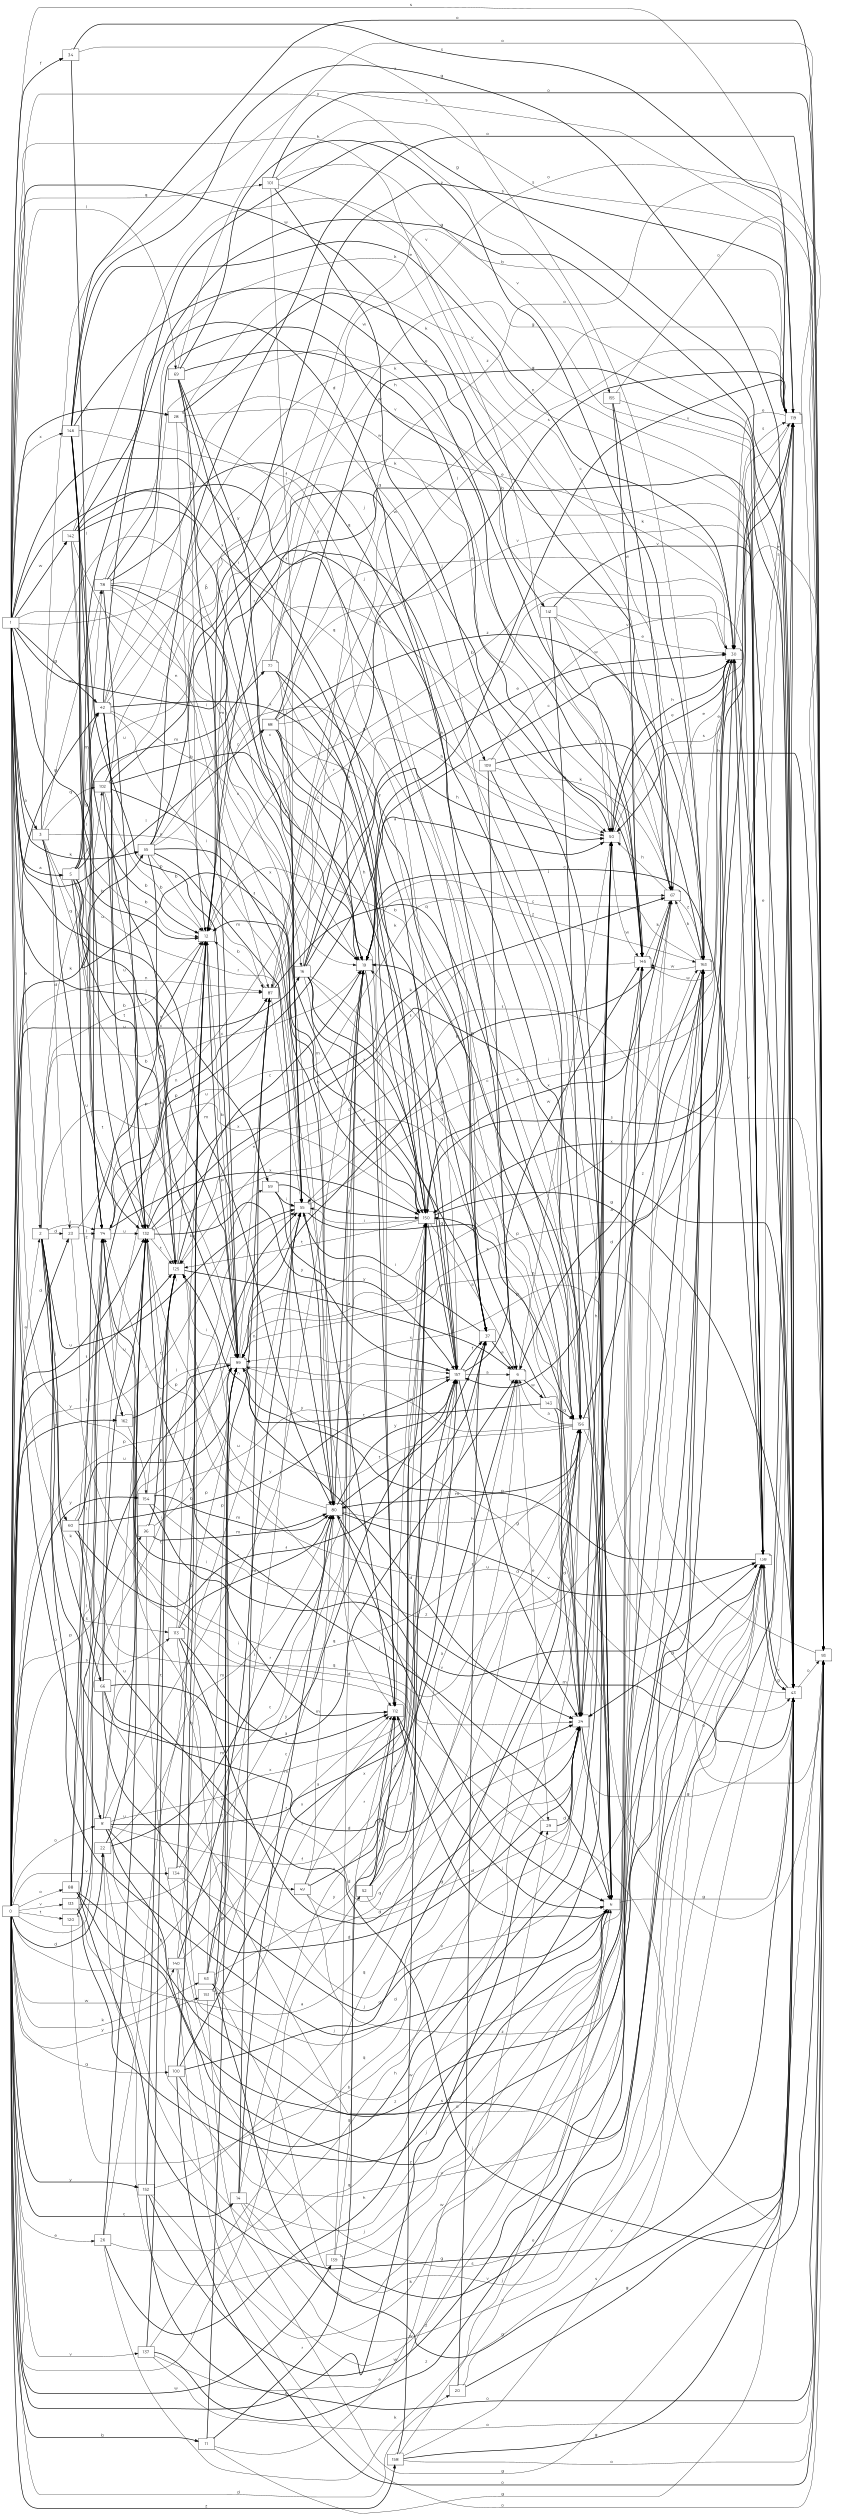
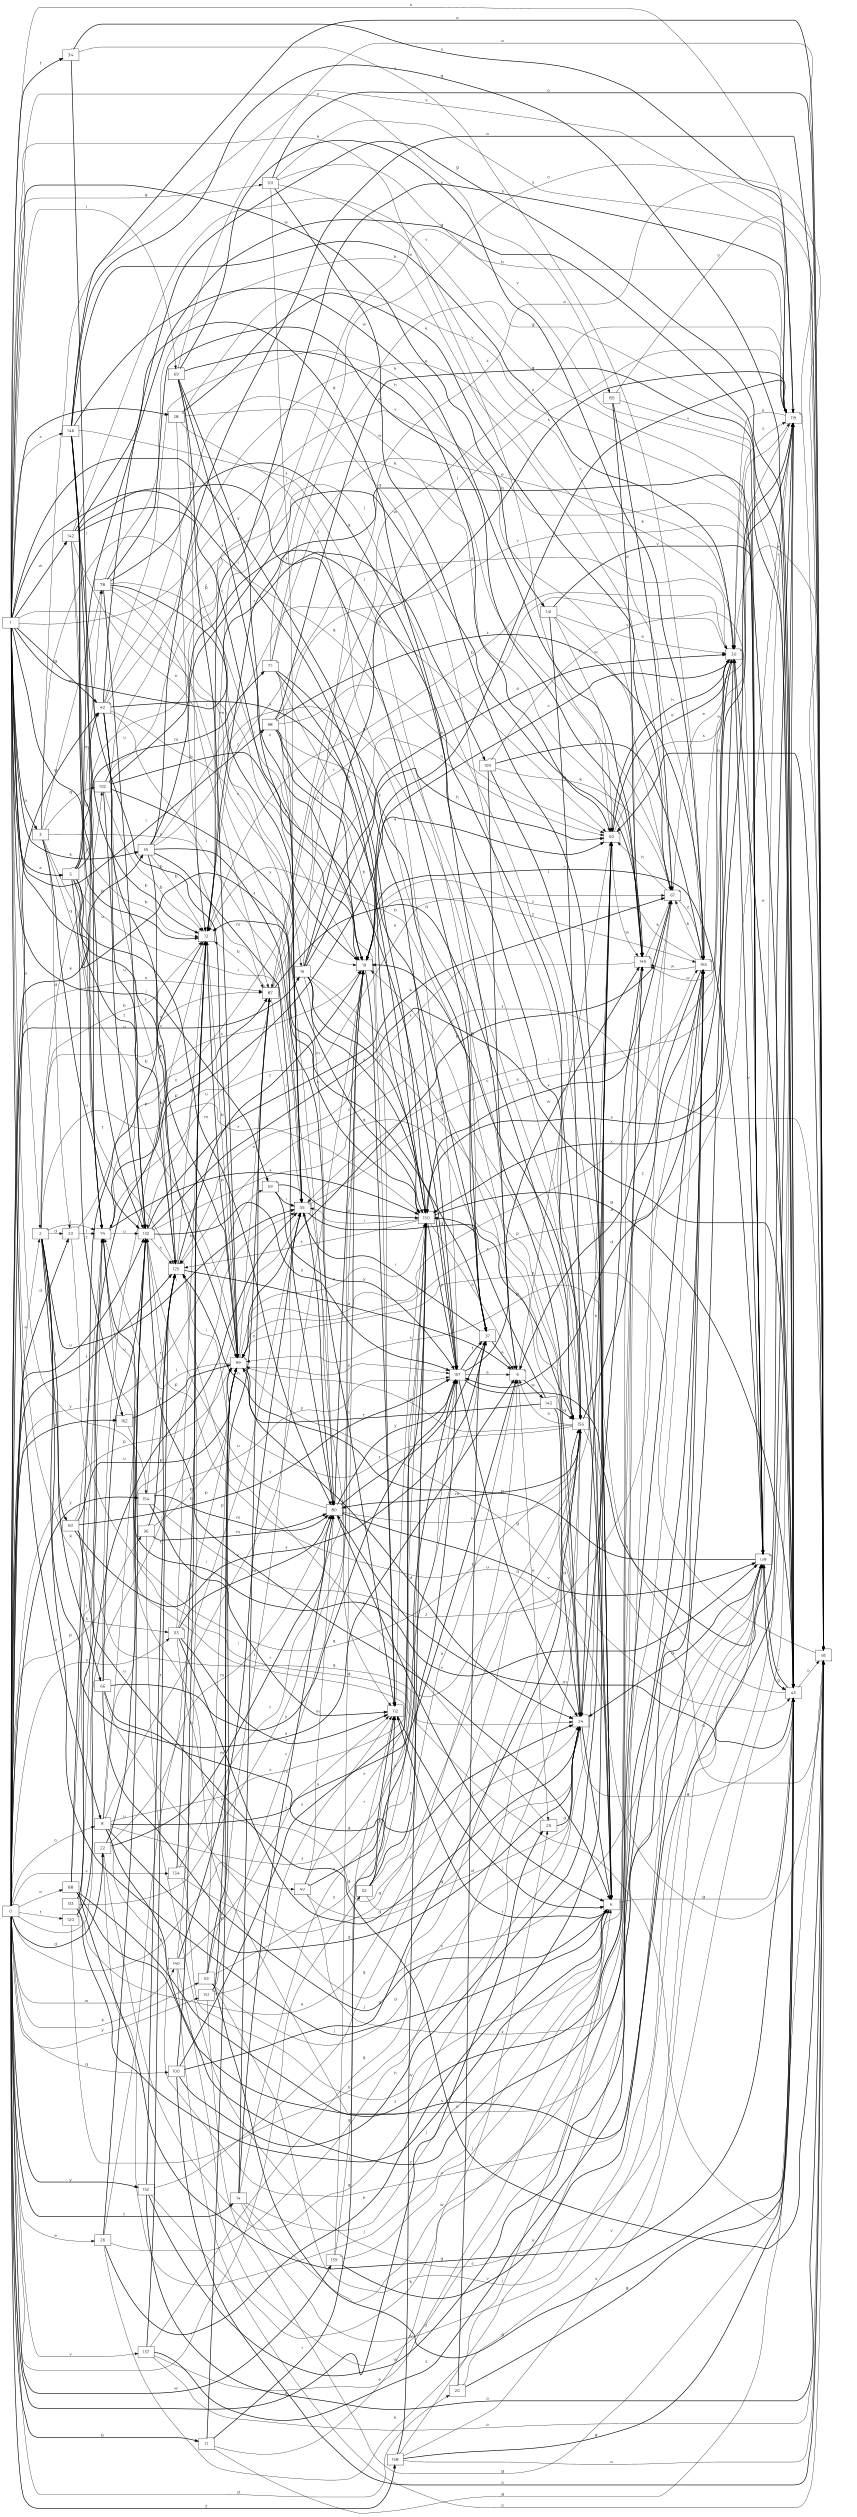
none -> (776, 1256)
(39, 1908) -> none
